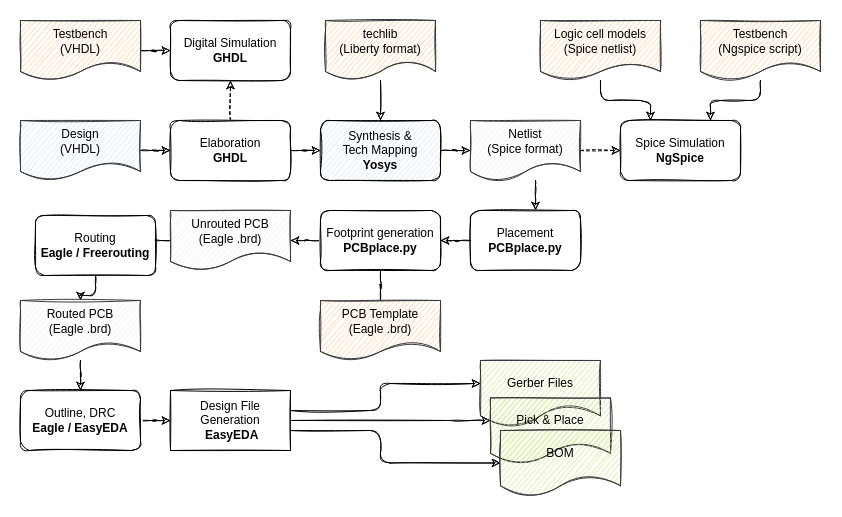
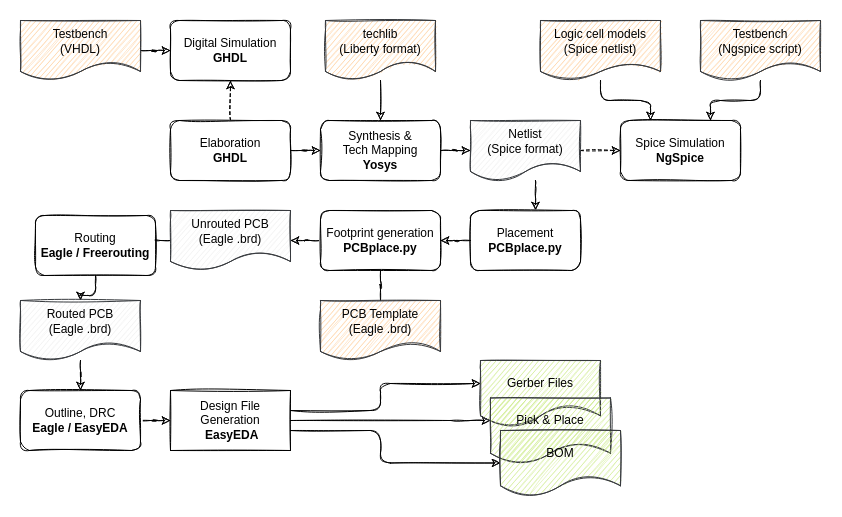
(81, 151) -> none
(156, 151) -> none
(381, 151) -> (381, 151)
